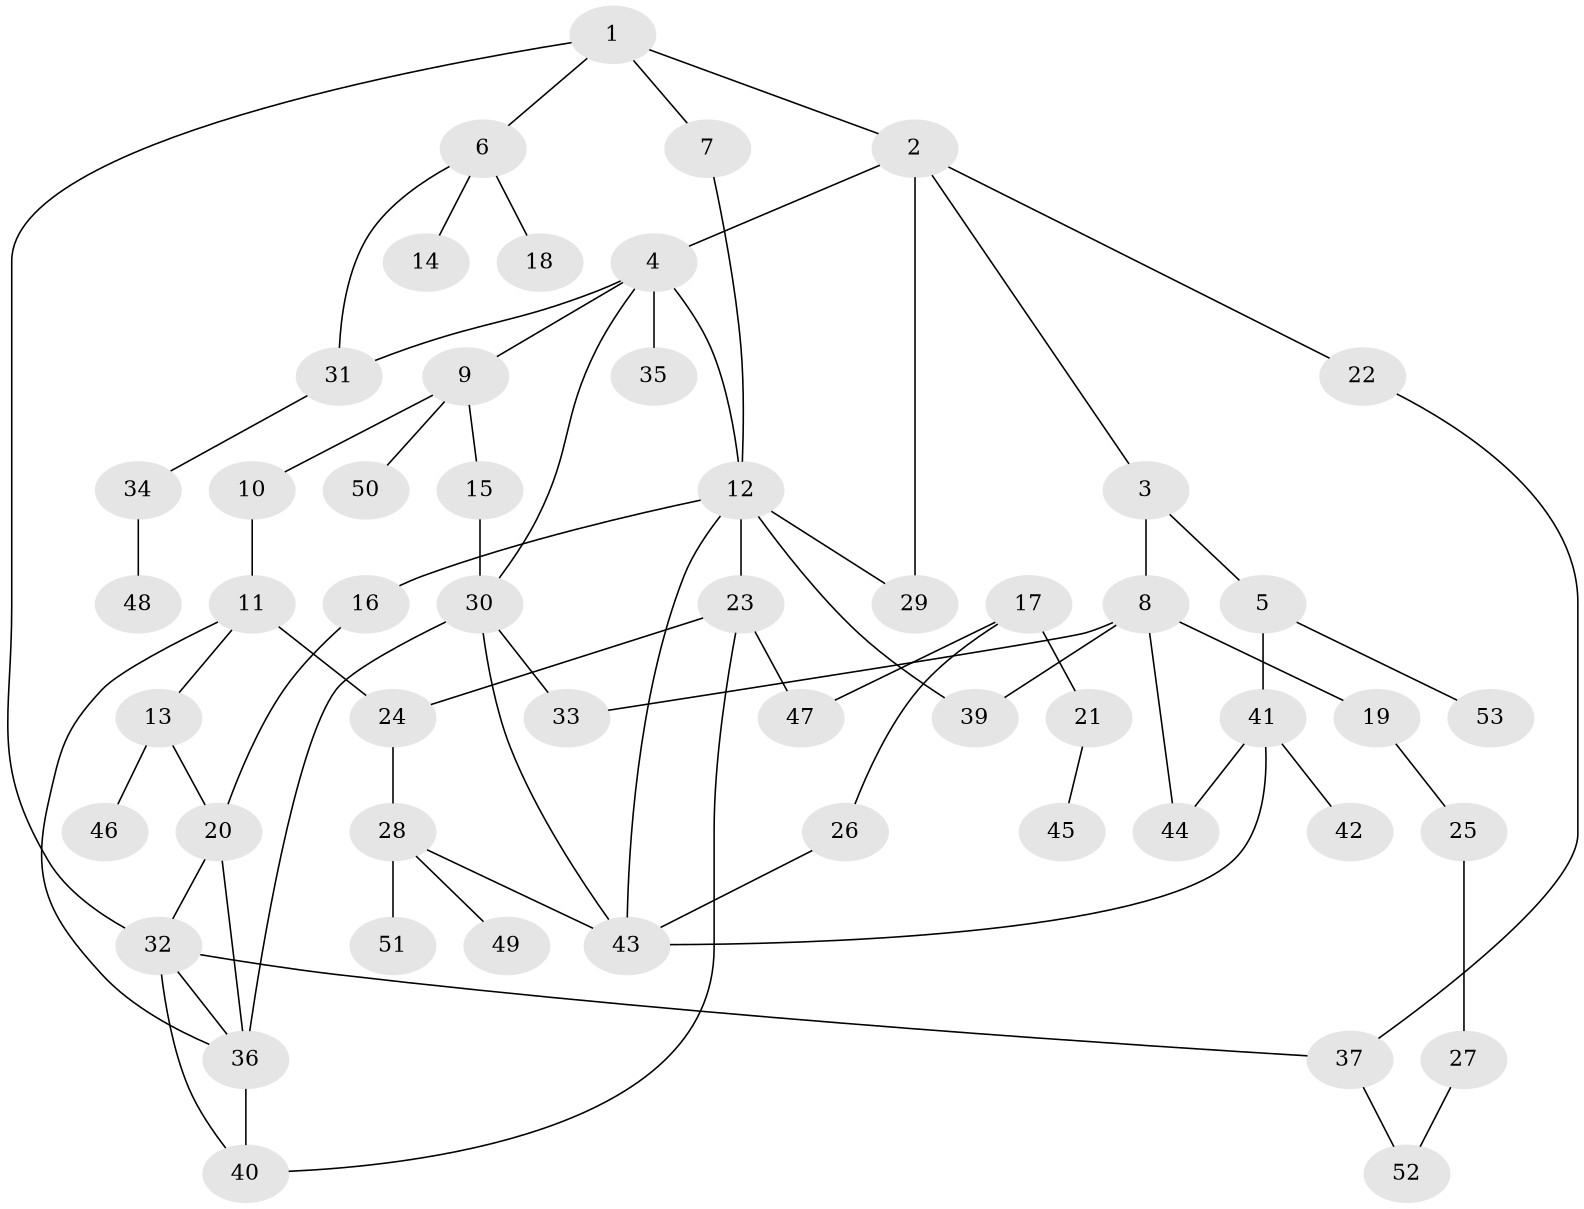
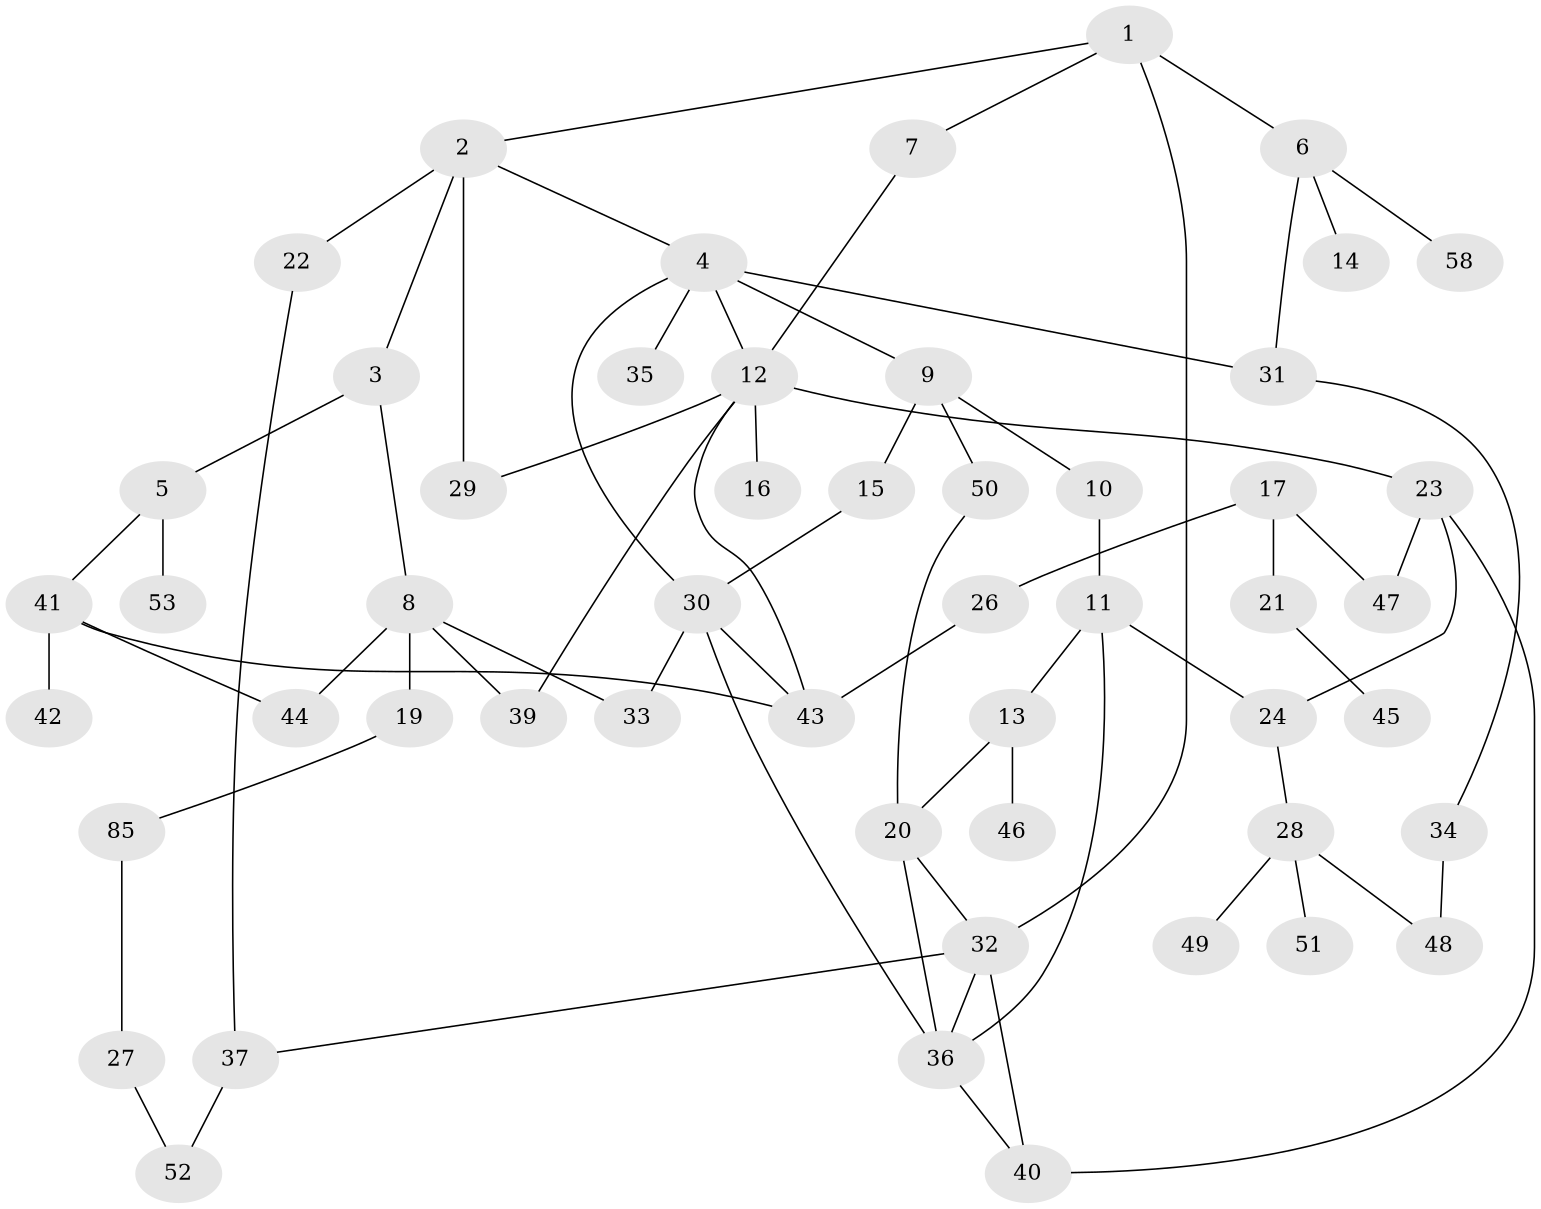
(540, 263) -> (1460, 263)
(272, 708) -> (911, 639)
(1464, 832) -> (122, 832)
(510, 889) -> (1366, 889)
